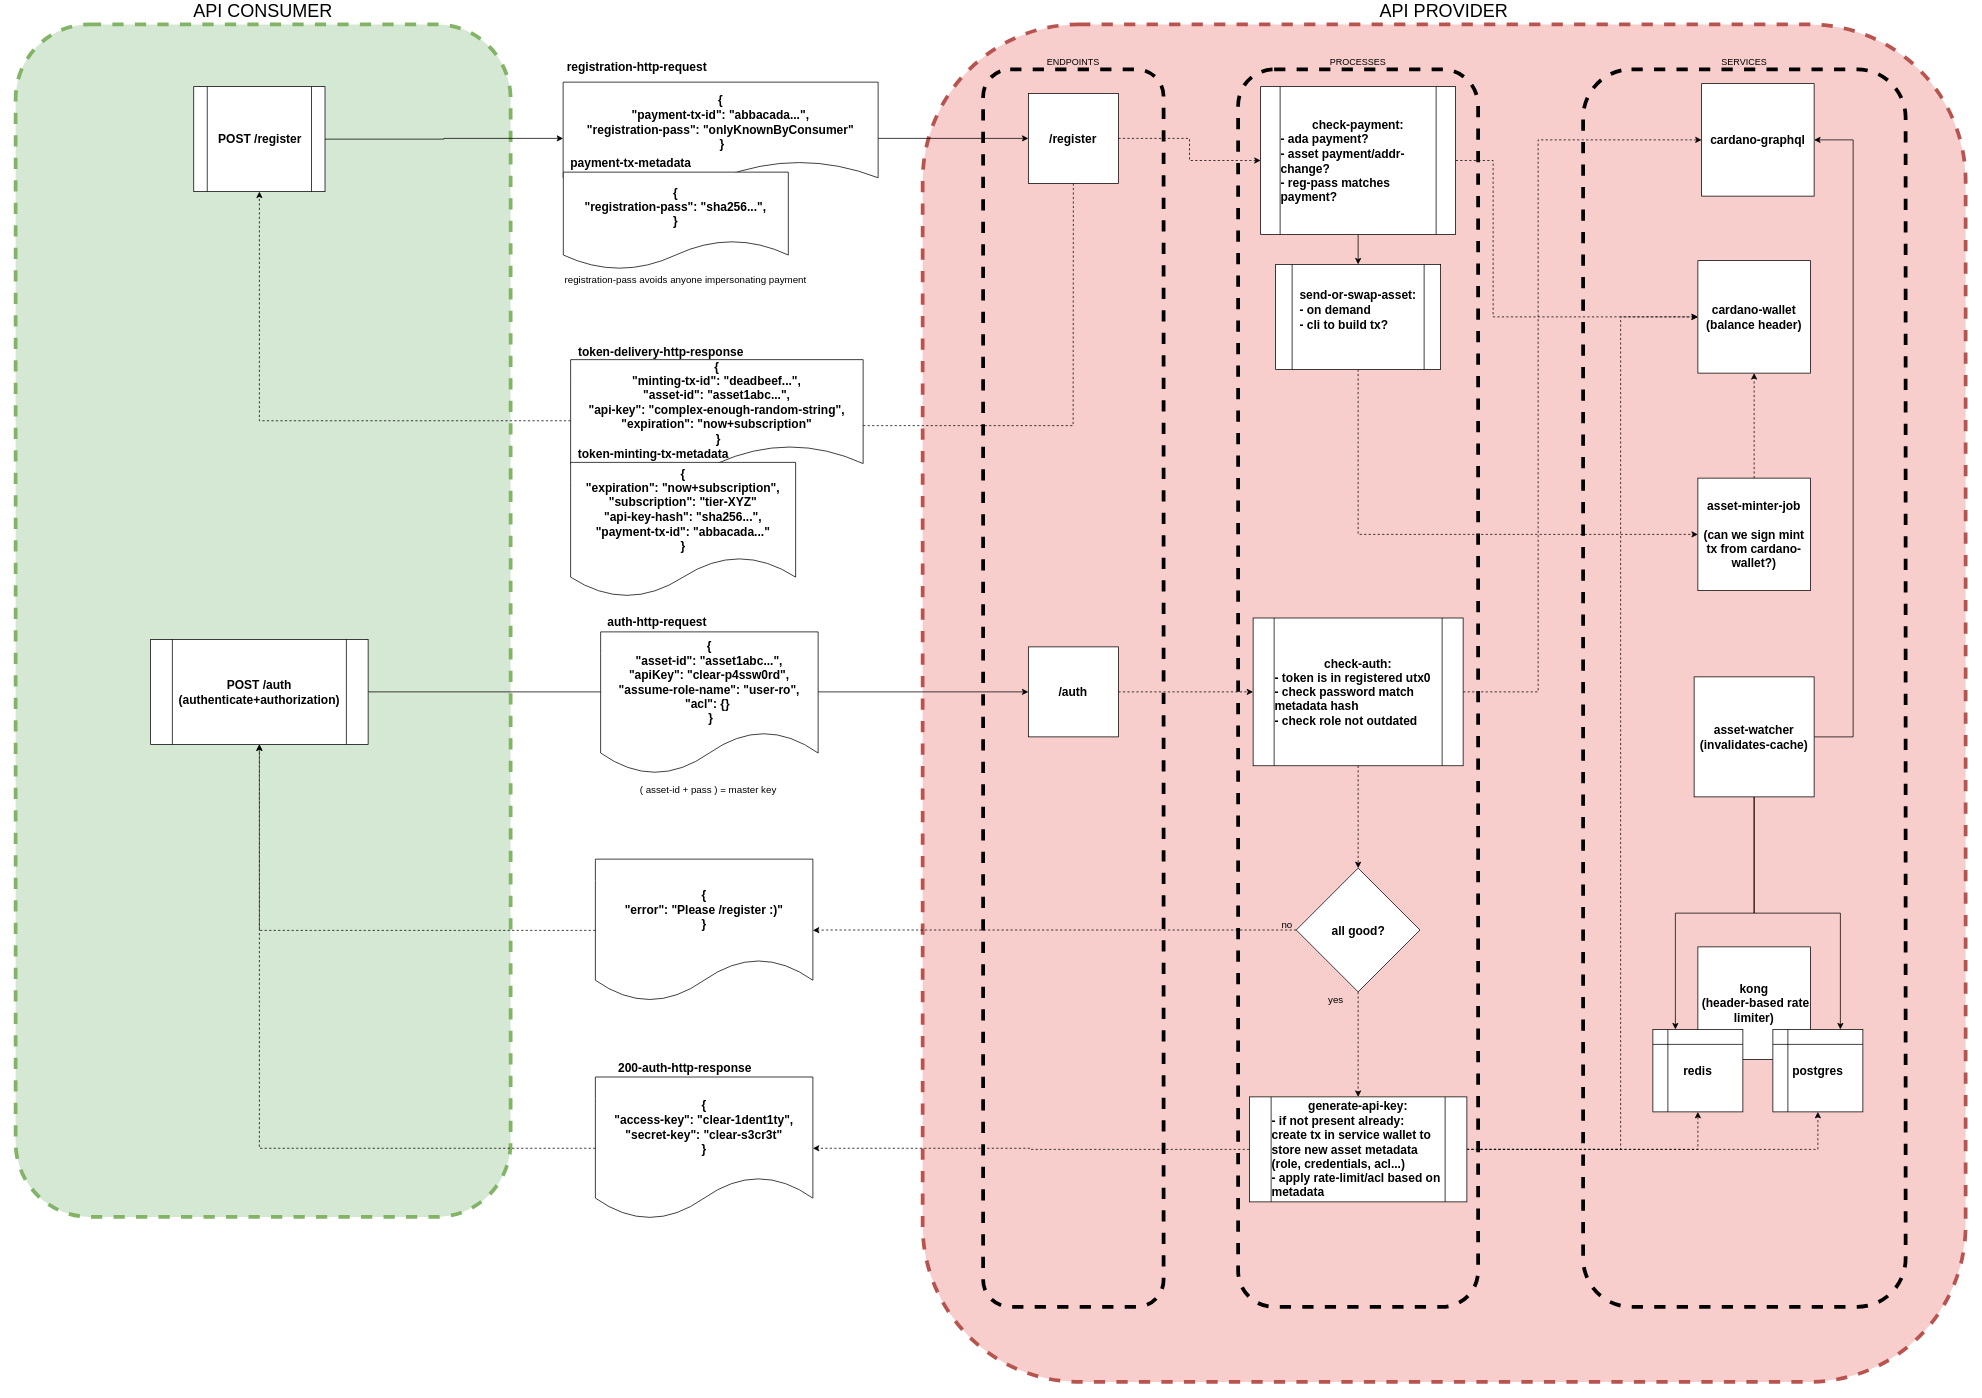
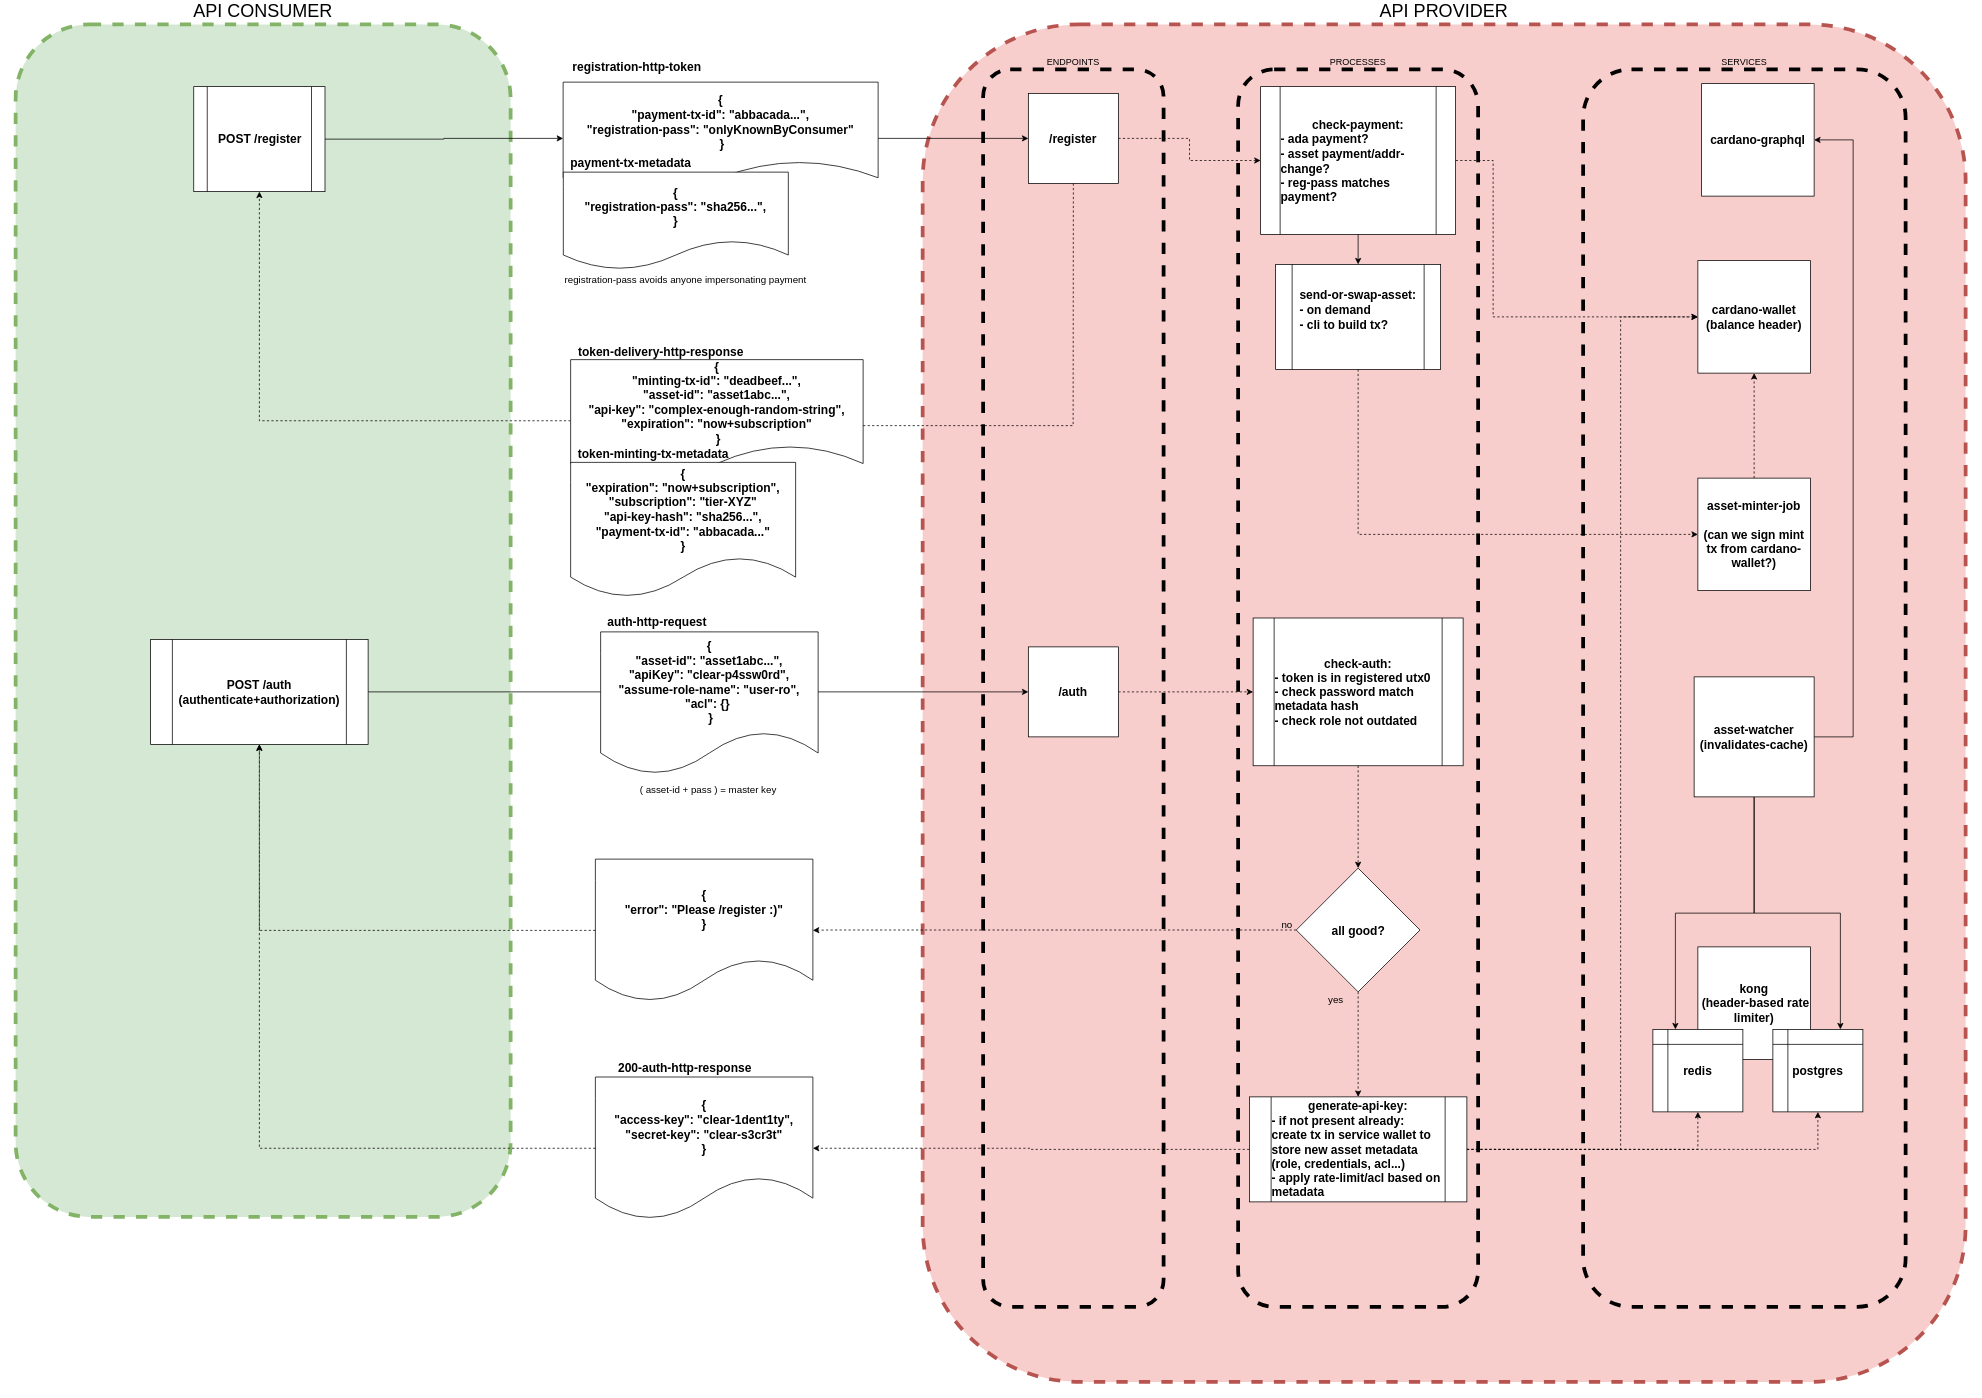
(637, 67) -> (637, 67)
(1538, 140) -> none
